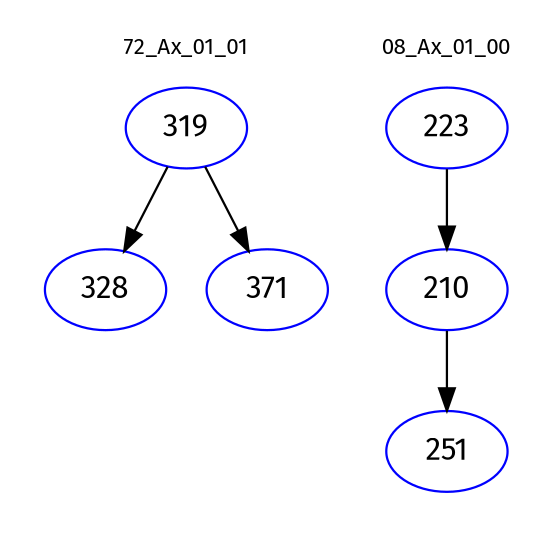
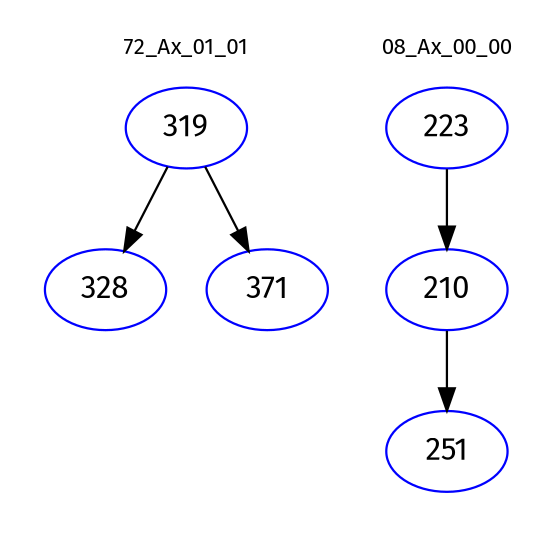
(447, 48) -> (447, 48)
